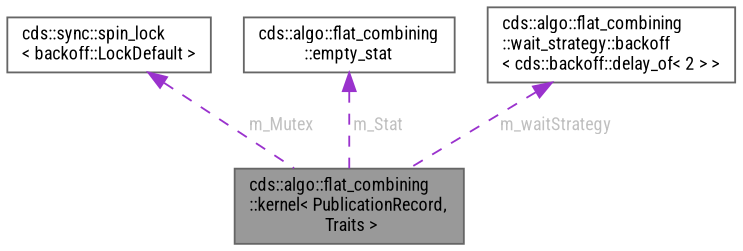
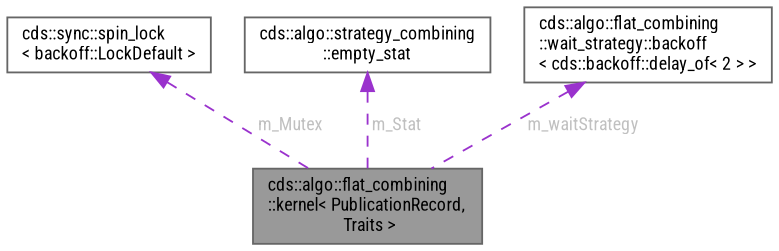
(349, 45) -> (368, 45)
